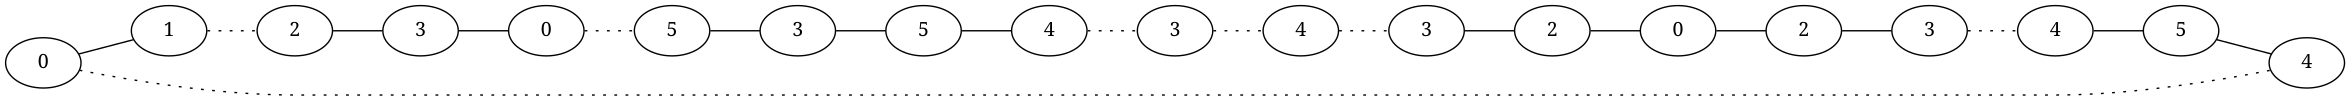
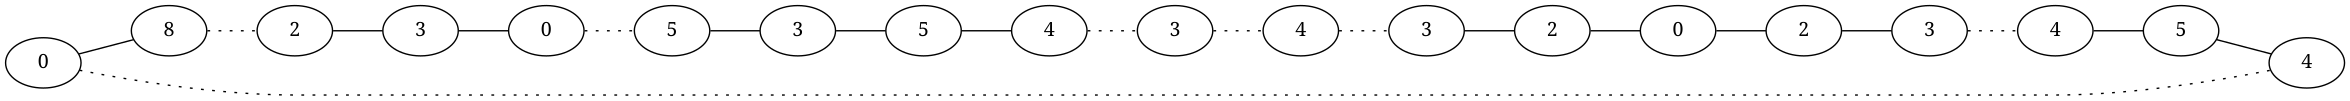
(169, 31) -> (169, 31)
